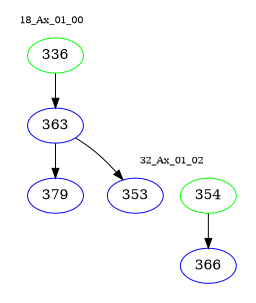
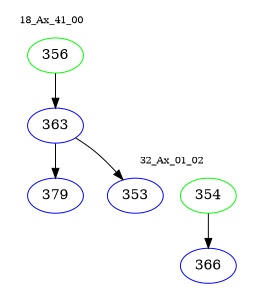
(52, 21) -> (52, 21)
(55, 55) -> (55, 55)
